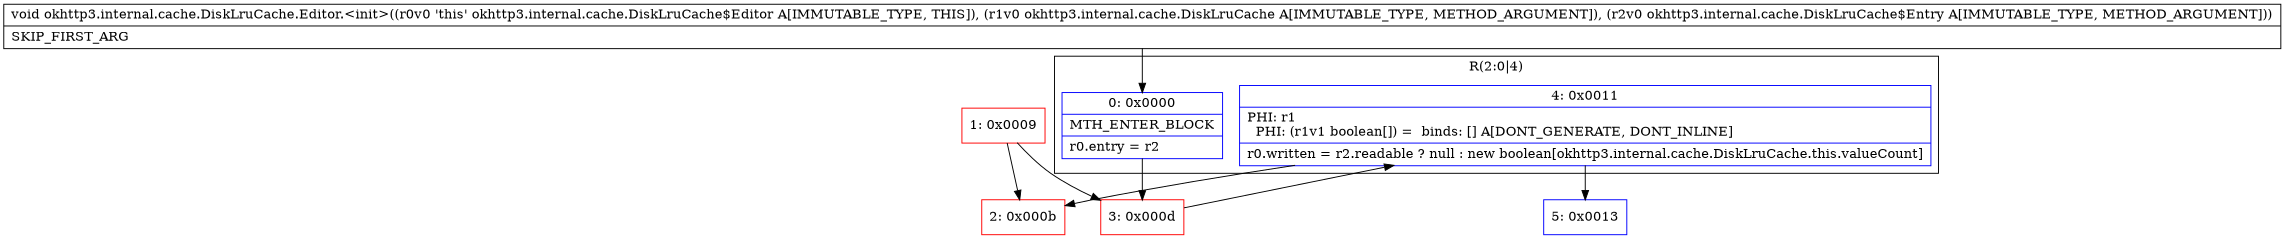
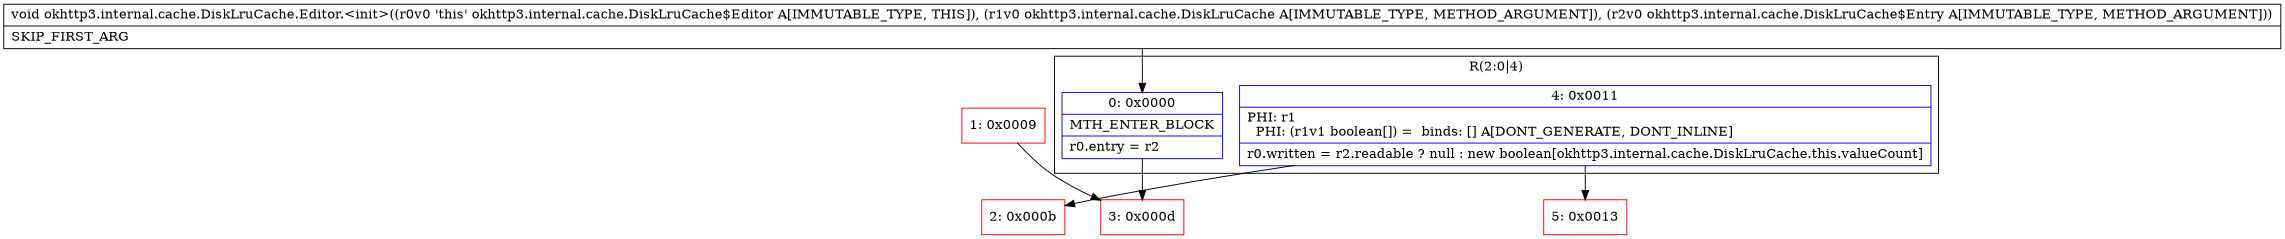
(1012, 167) -> none
(1284, 188) -> none
(1585, 217) -> (1585, 217)
